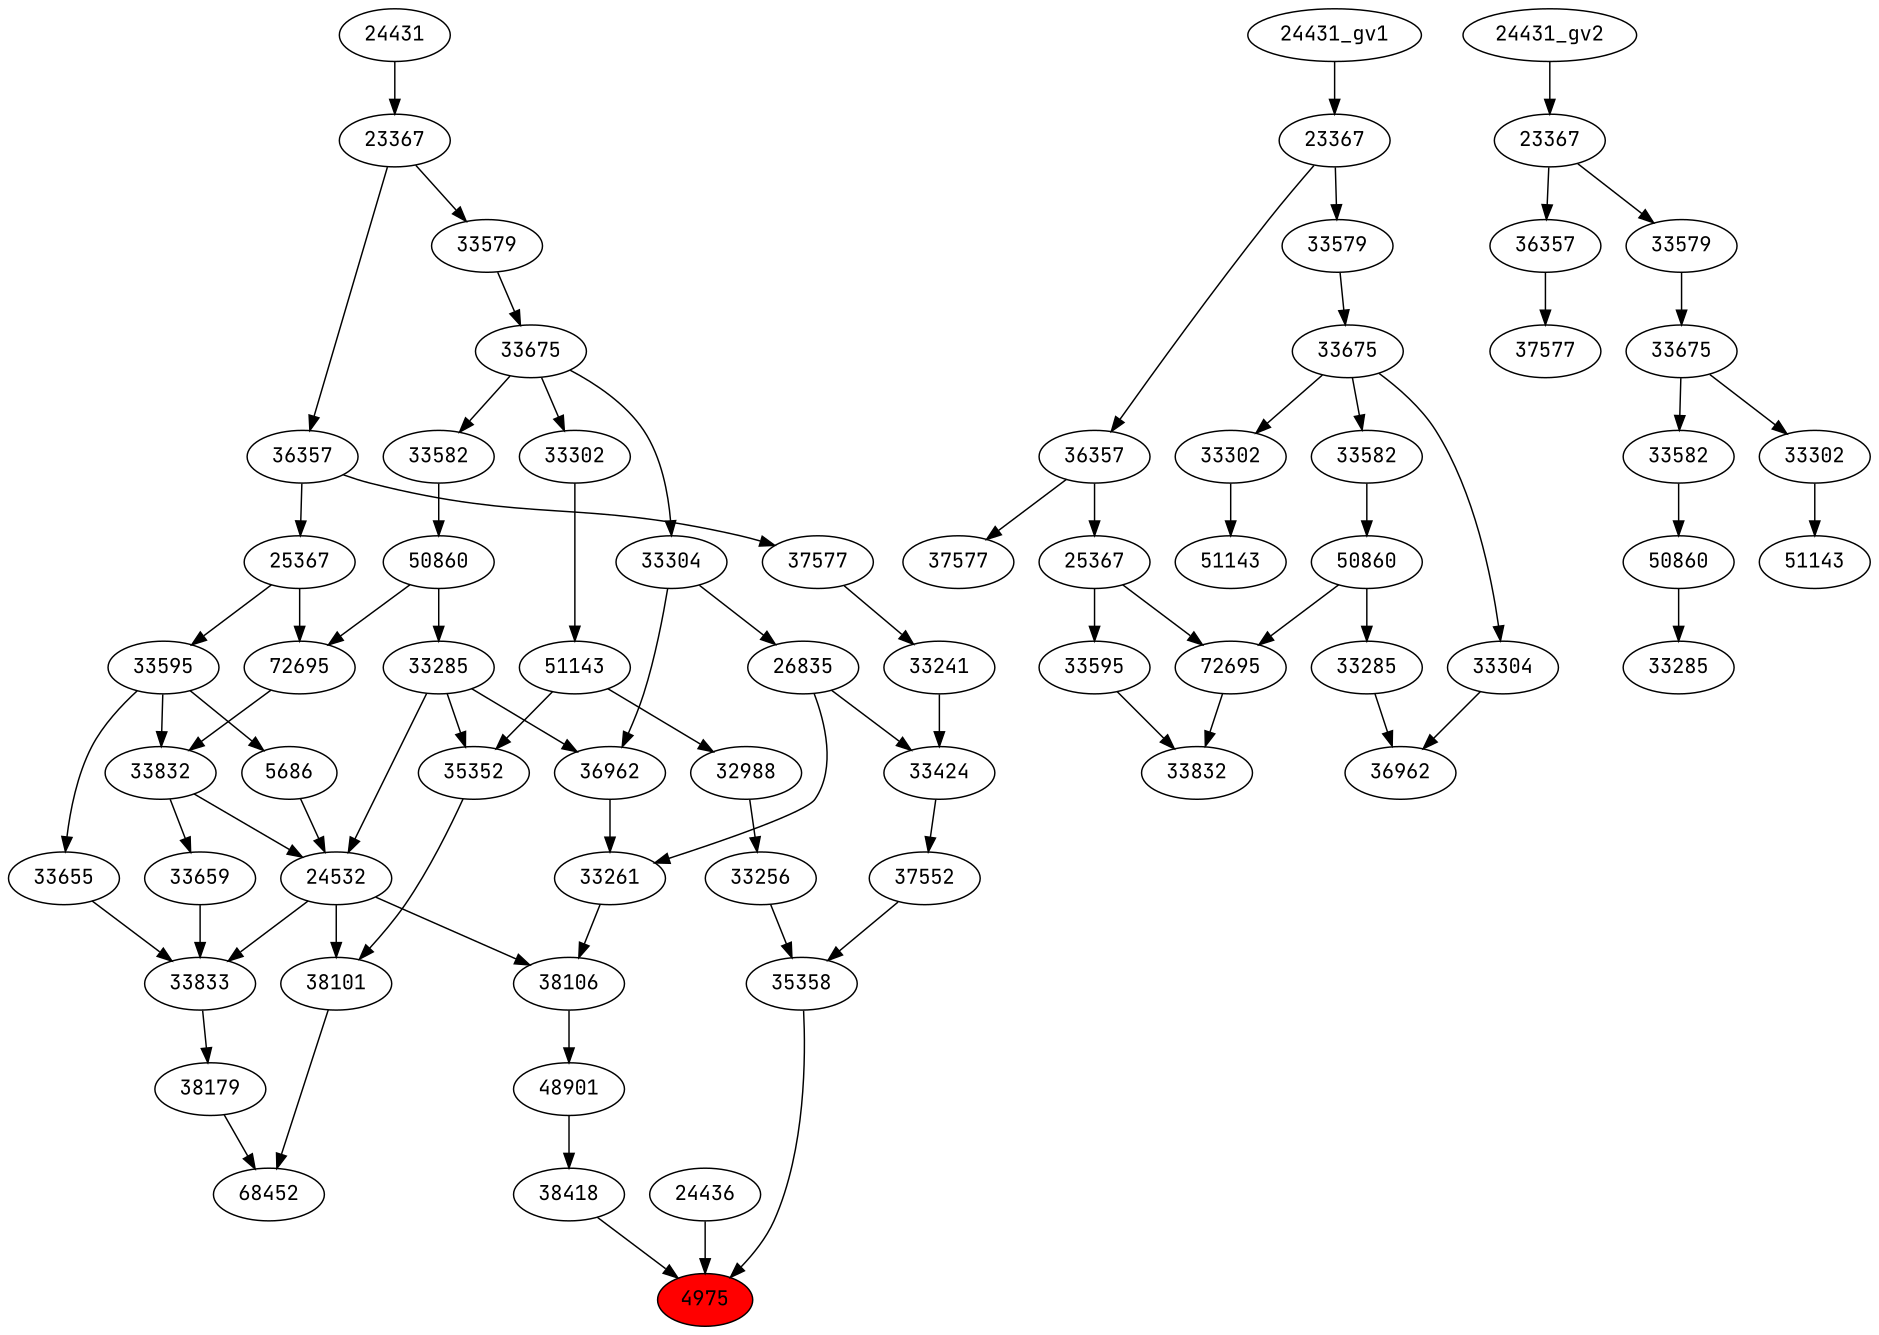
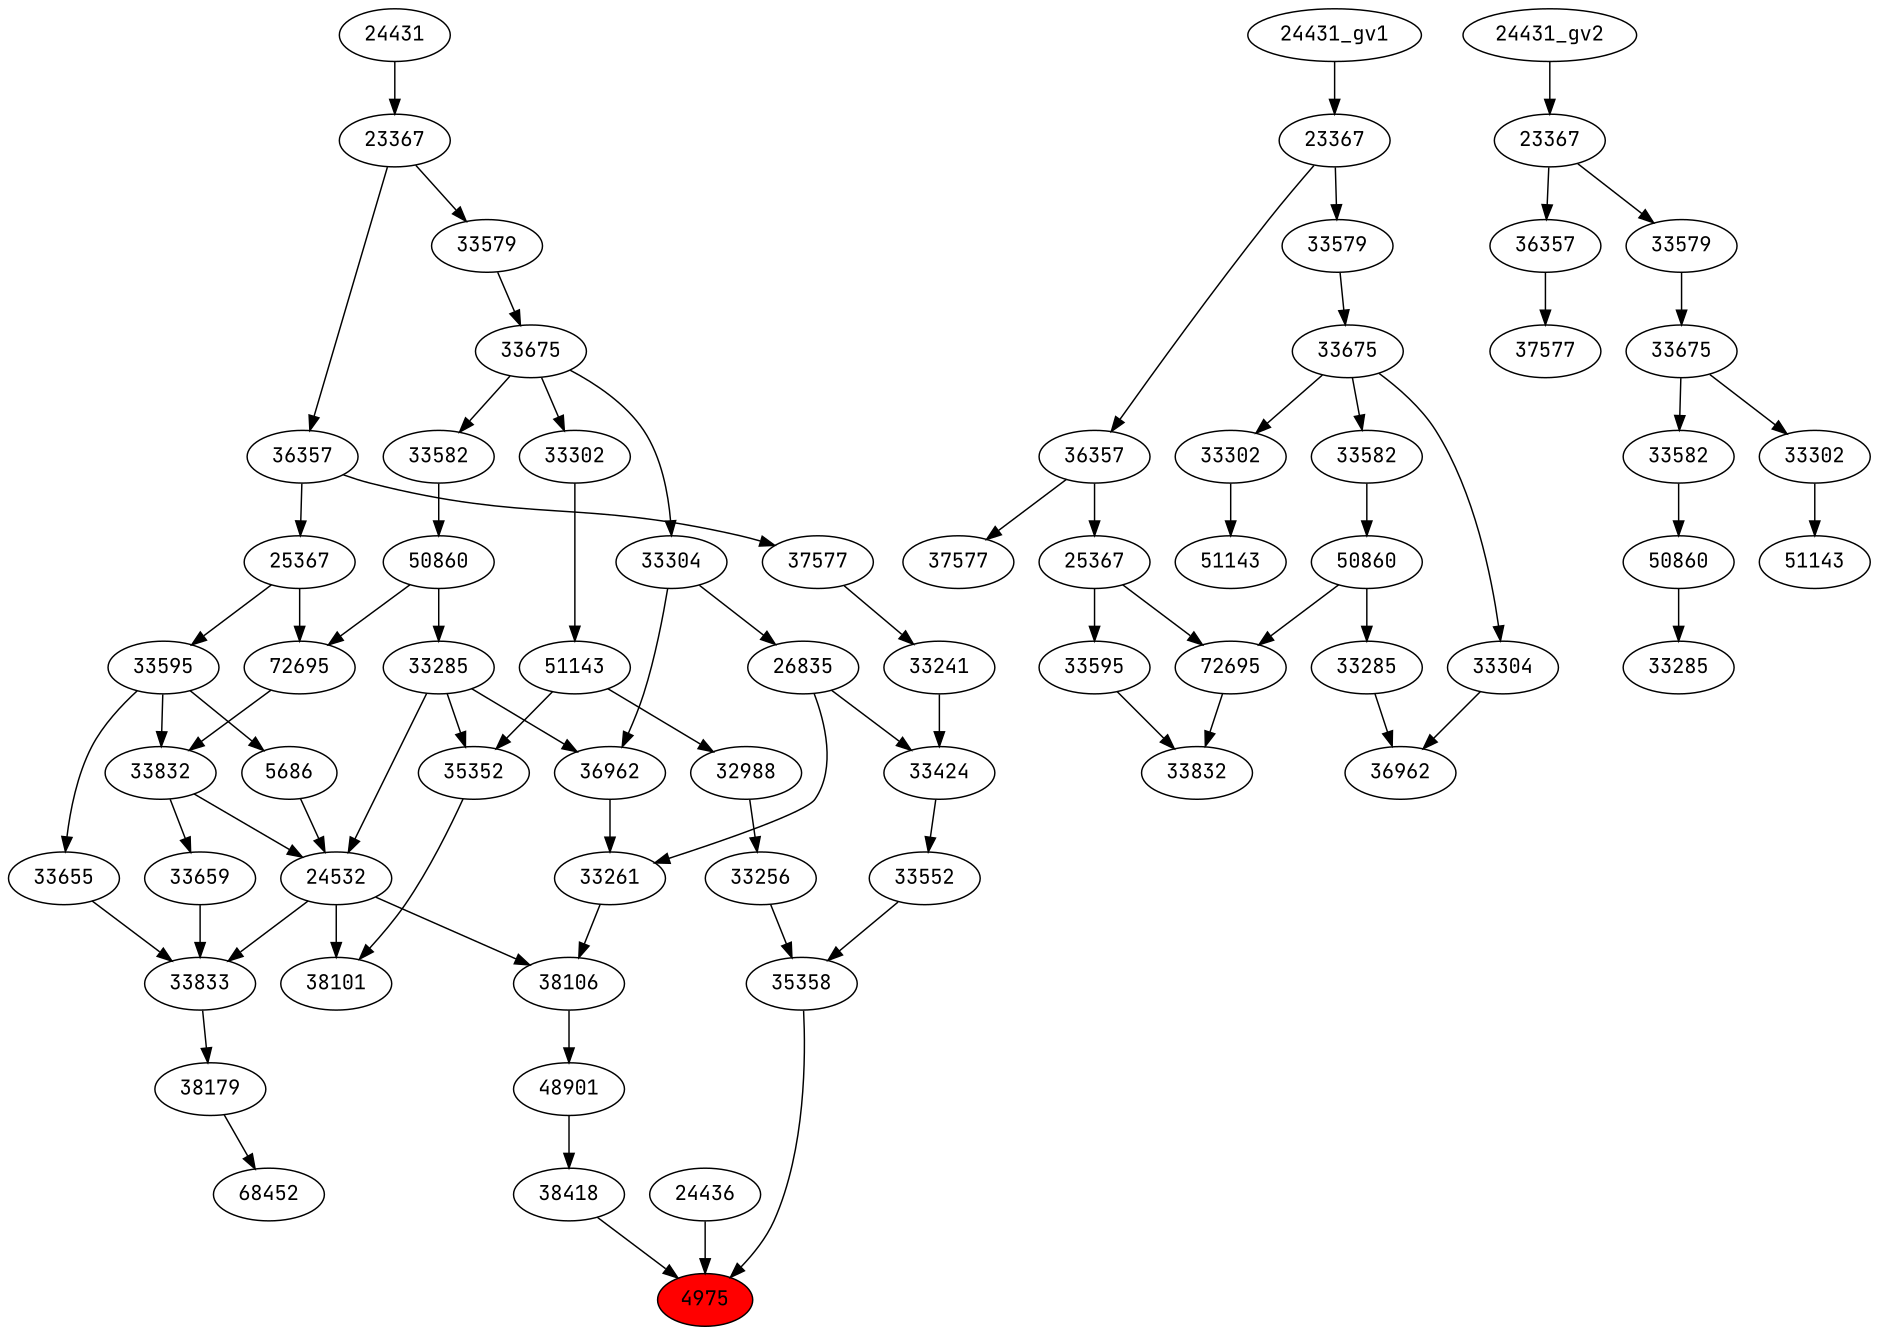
(925, 878) -> (925, 878)
(305, 1082) -> none
